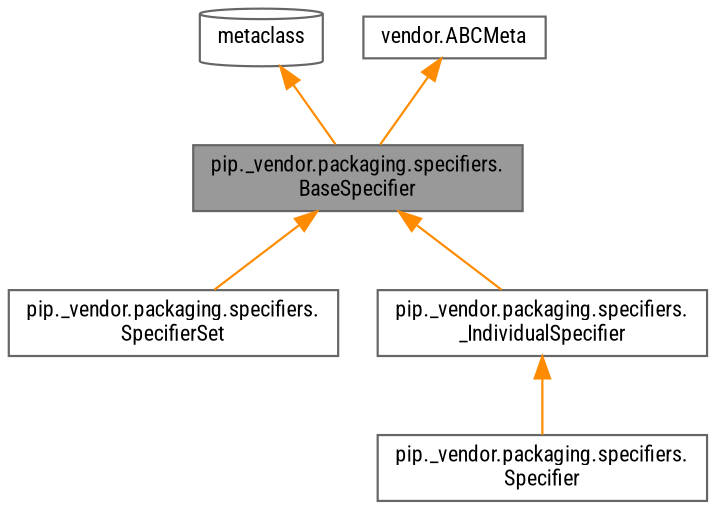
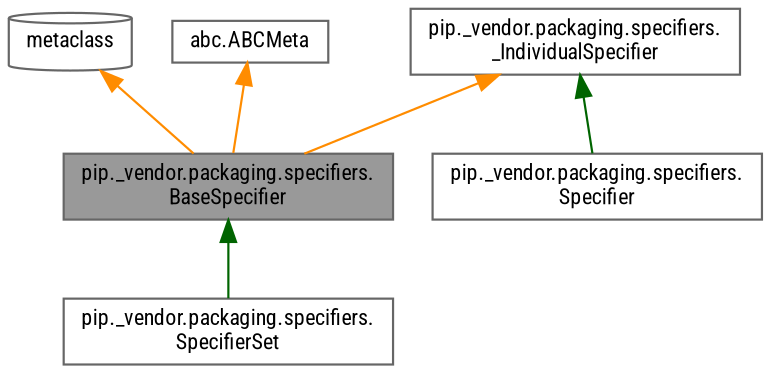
(455, 37) -> (250, 42)
(257, 258) -> (228, 270)
(459, 258) -> (392, 118)
(542, 407) -> (588, 125)
